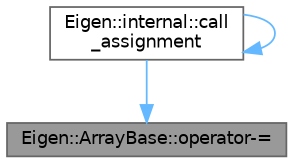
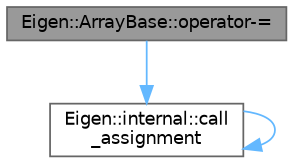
(147, 82) -> (147, 63)
